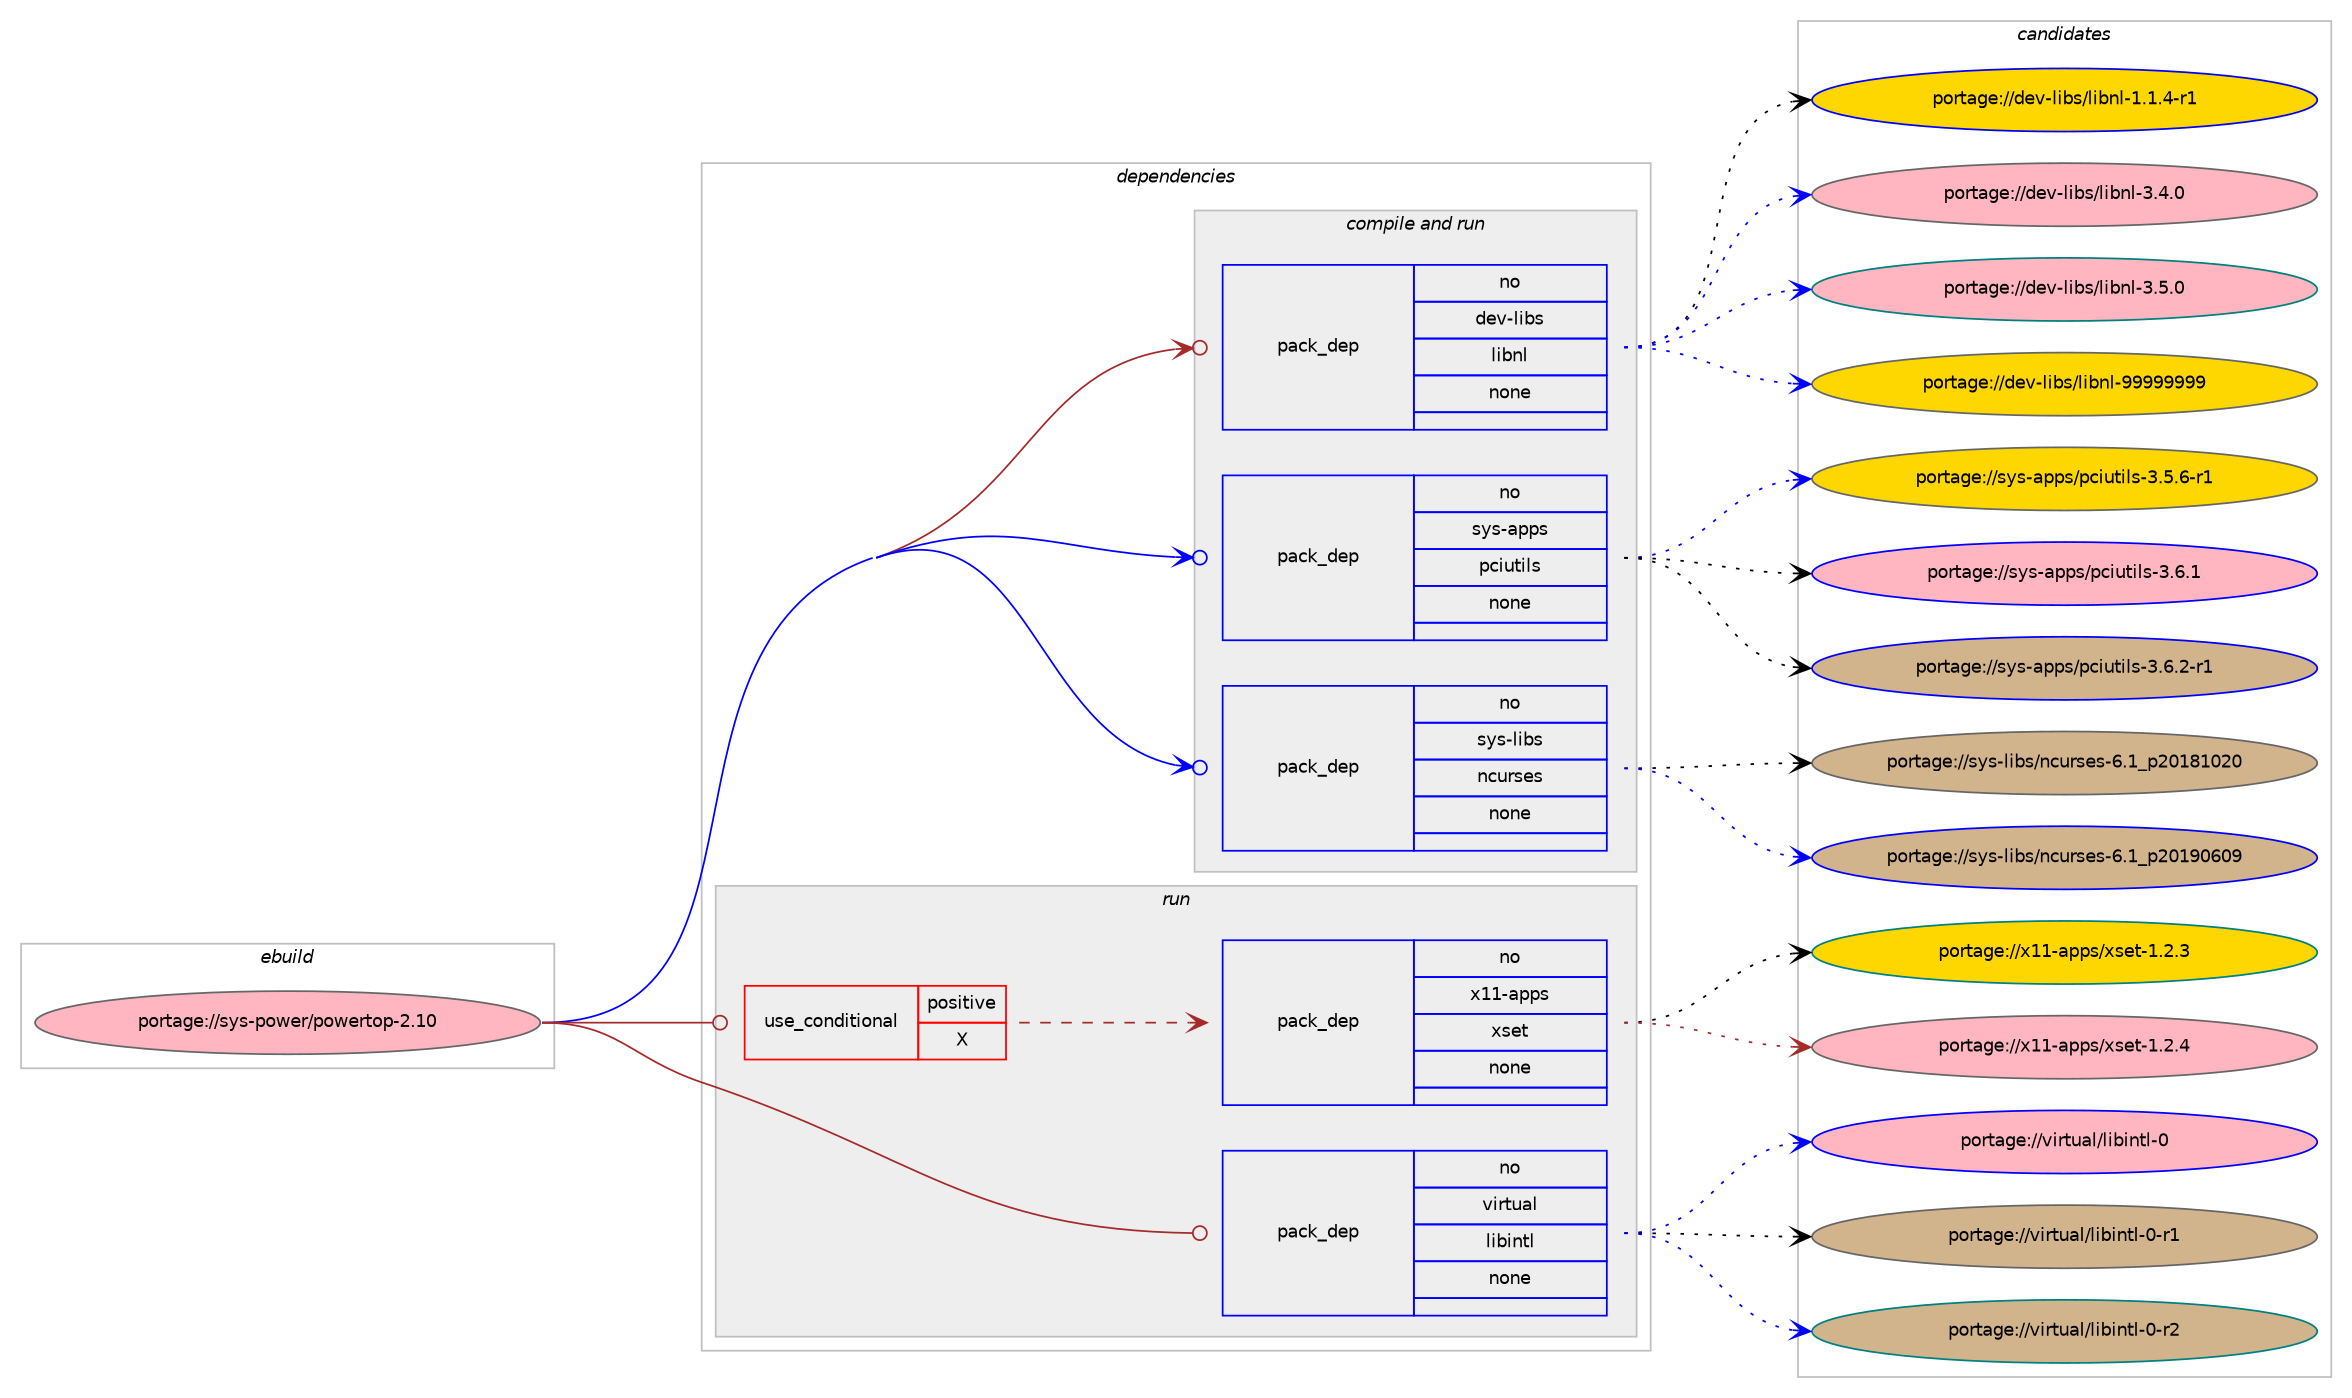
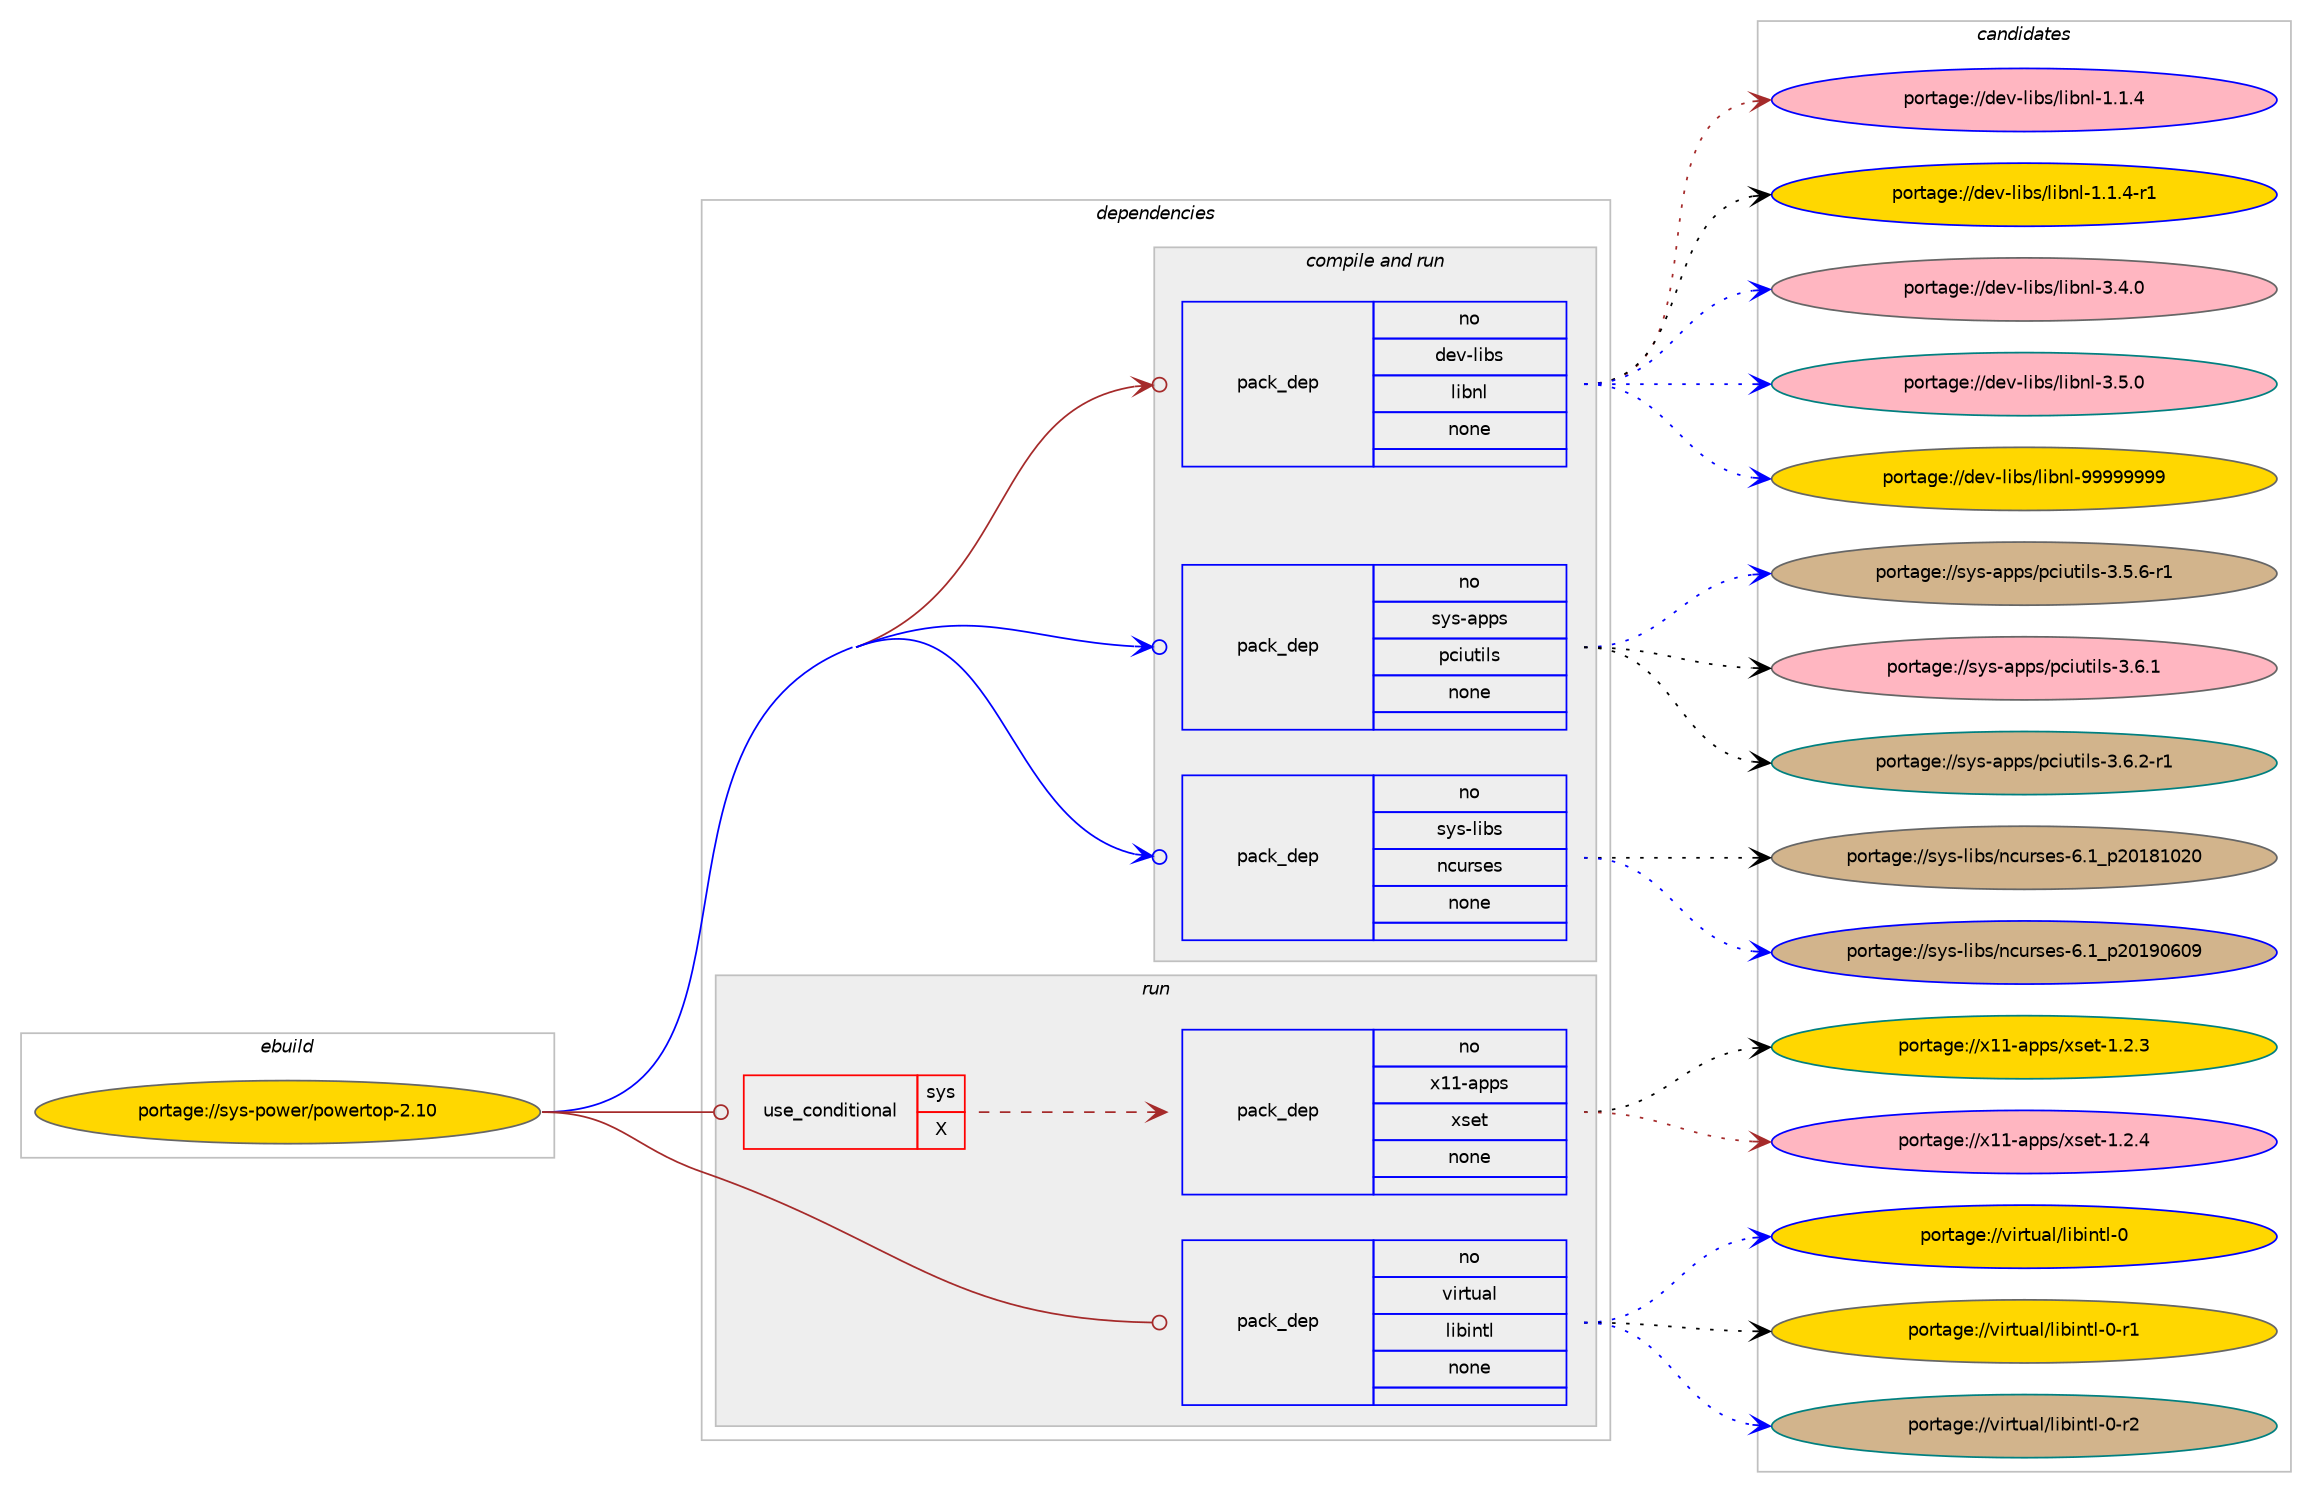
none -> (2024, 100)
(2065, 479) -> (2024, 574)
(2065, 574) -> (2024, 668)
(2065, 668) -> (2024, 763)
(962, 1003) -> (941, 1093)
(288, 1023) -> (288, 1112)
(2065, 1047) -> (2024, 1142)
(2065, 1142) -> (2024, 1237)
(2065, 1237) -> (2024, 1331)
